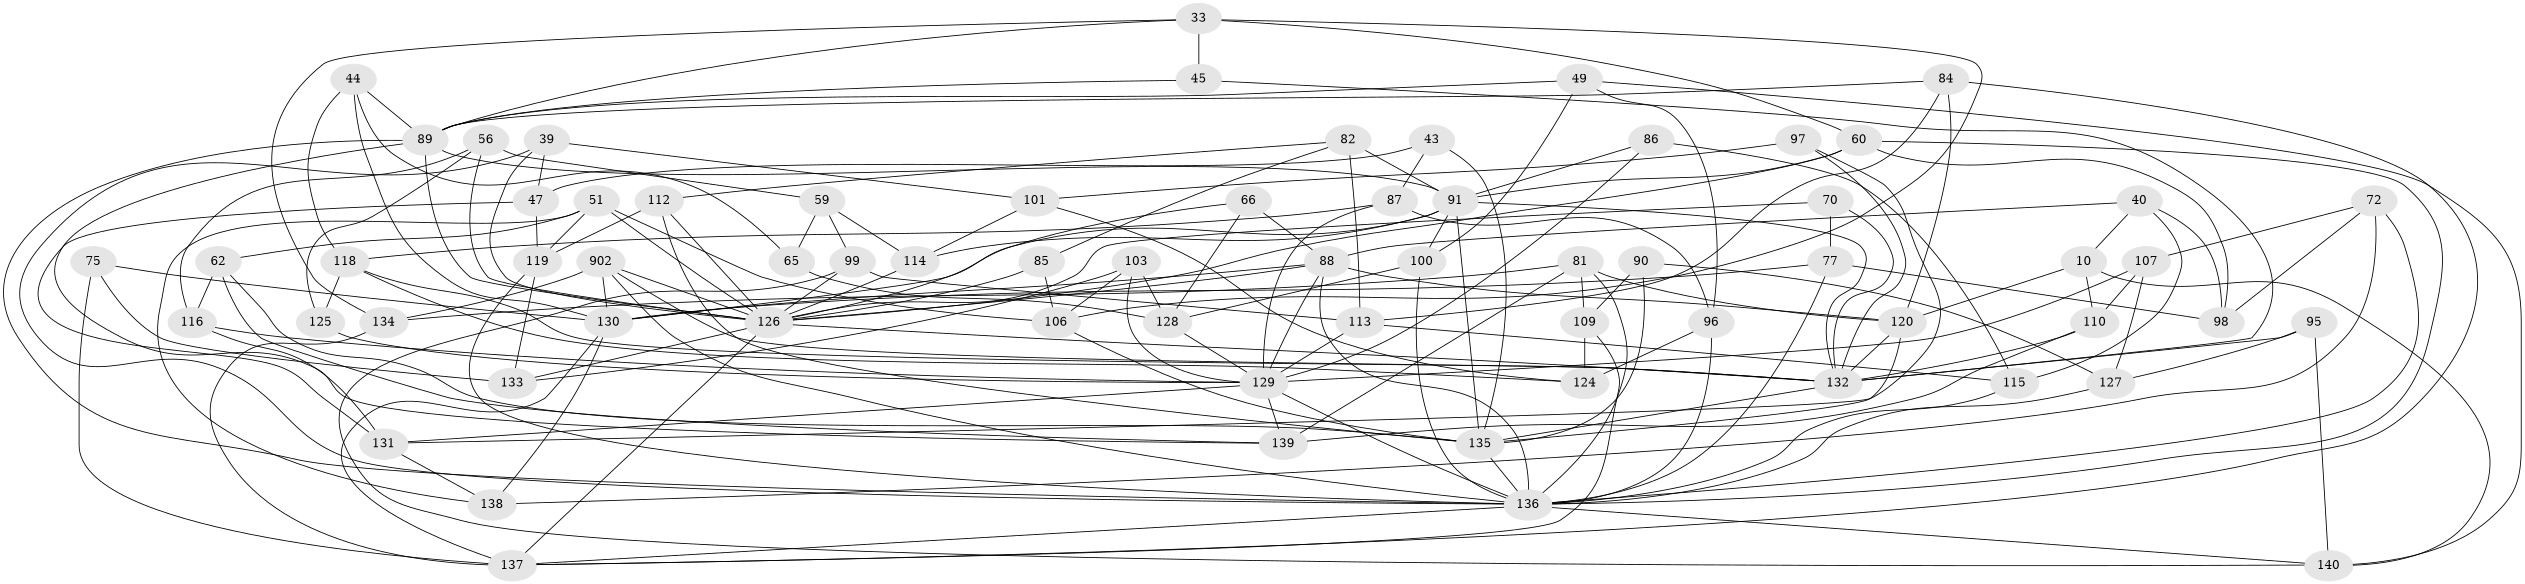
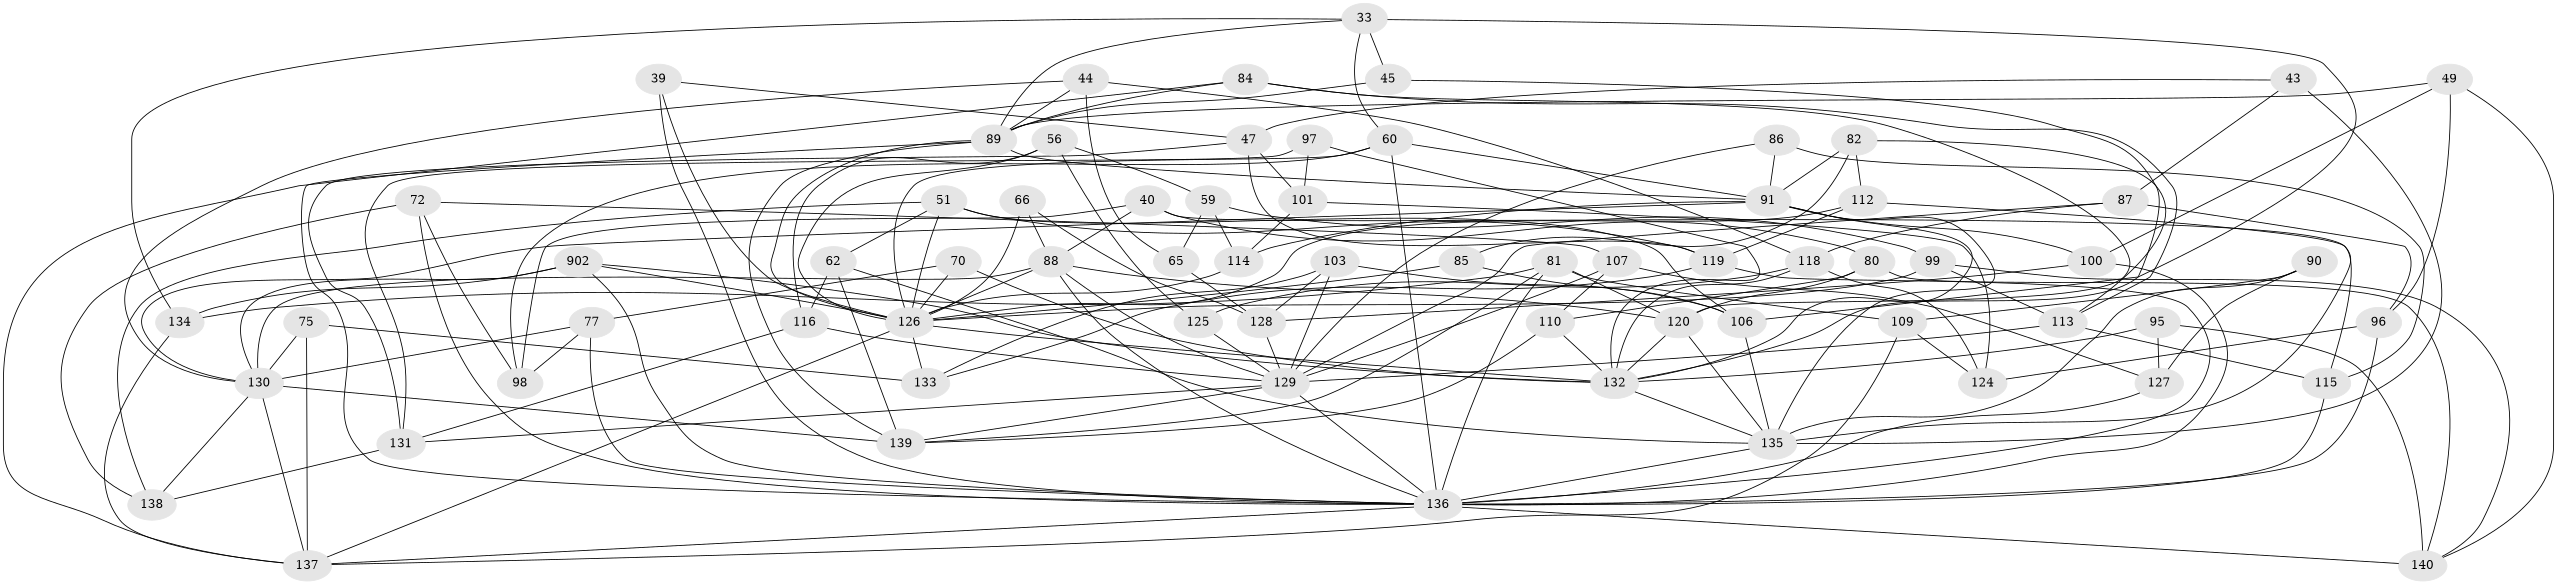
(724, 162) -> (1276, 170)
(2084, 262) -> (1872, 262)
none -> (580, 414)
